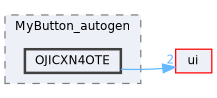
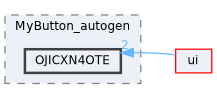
(149, 69) -> (154, 53)
